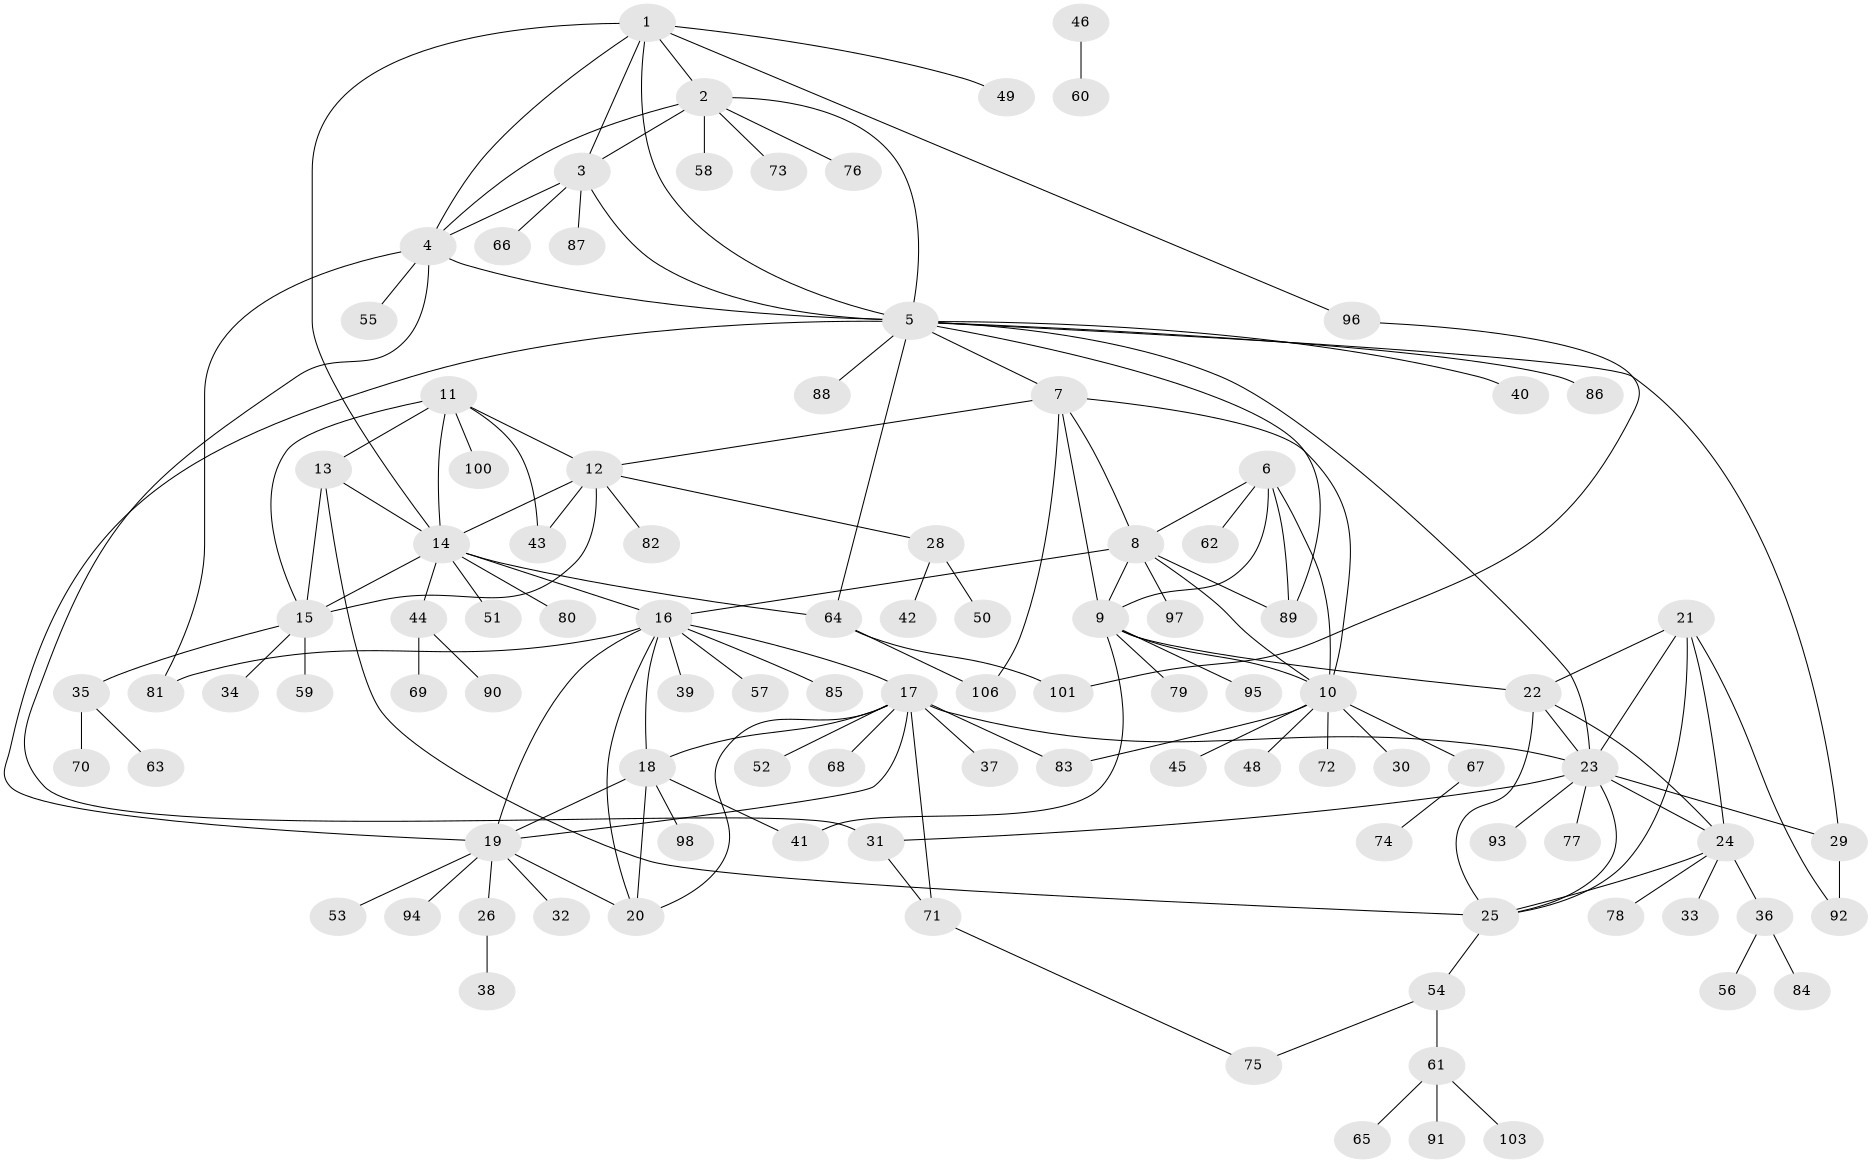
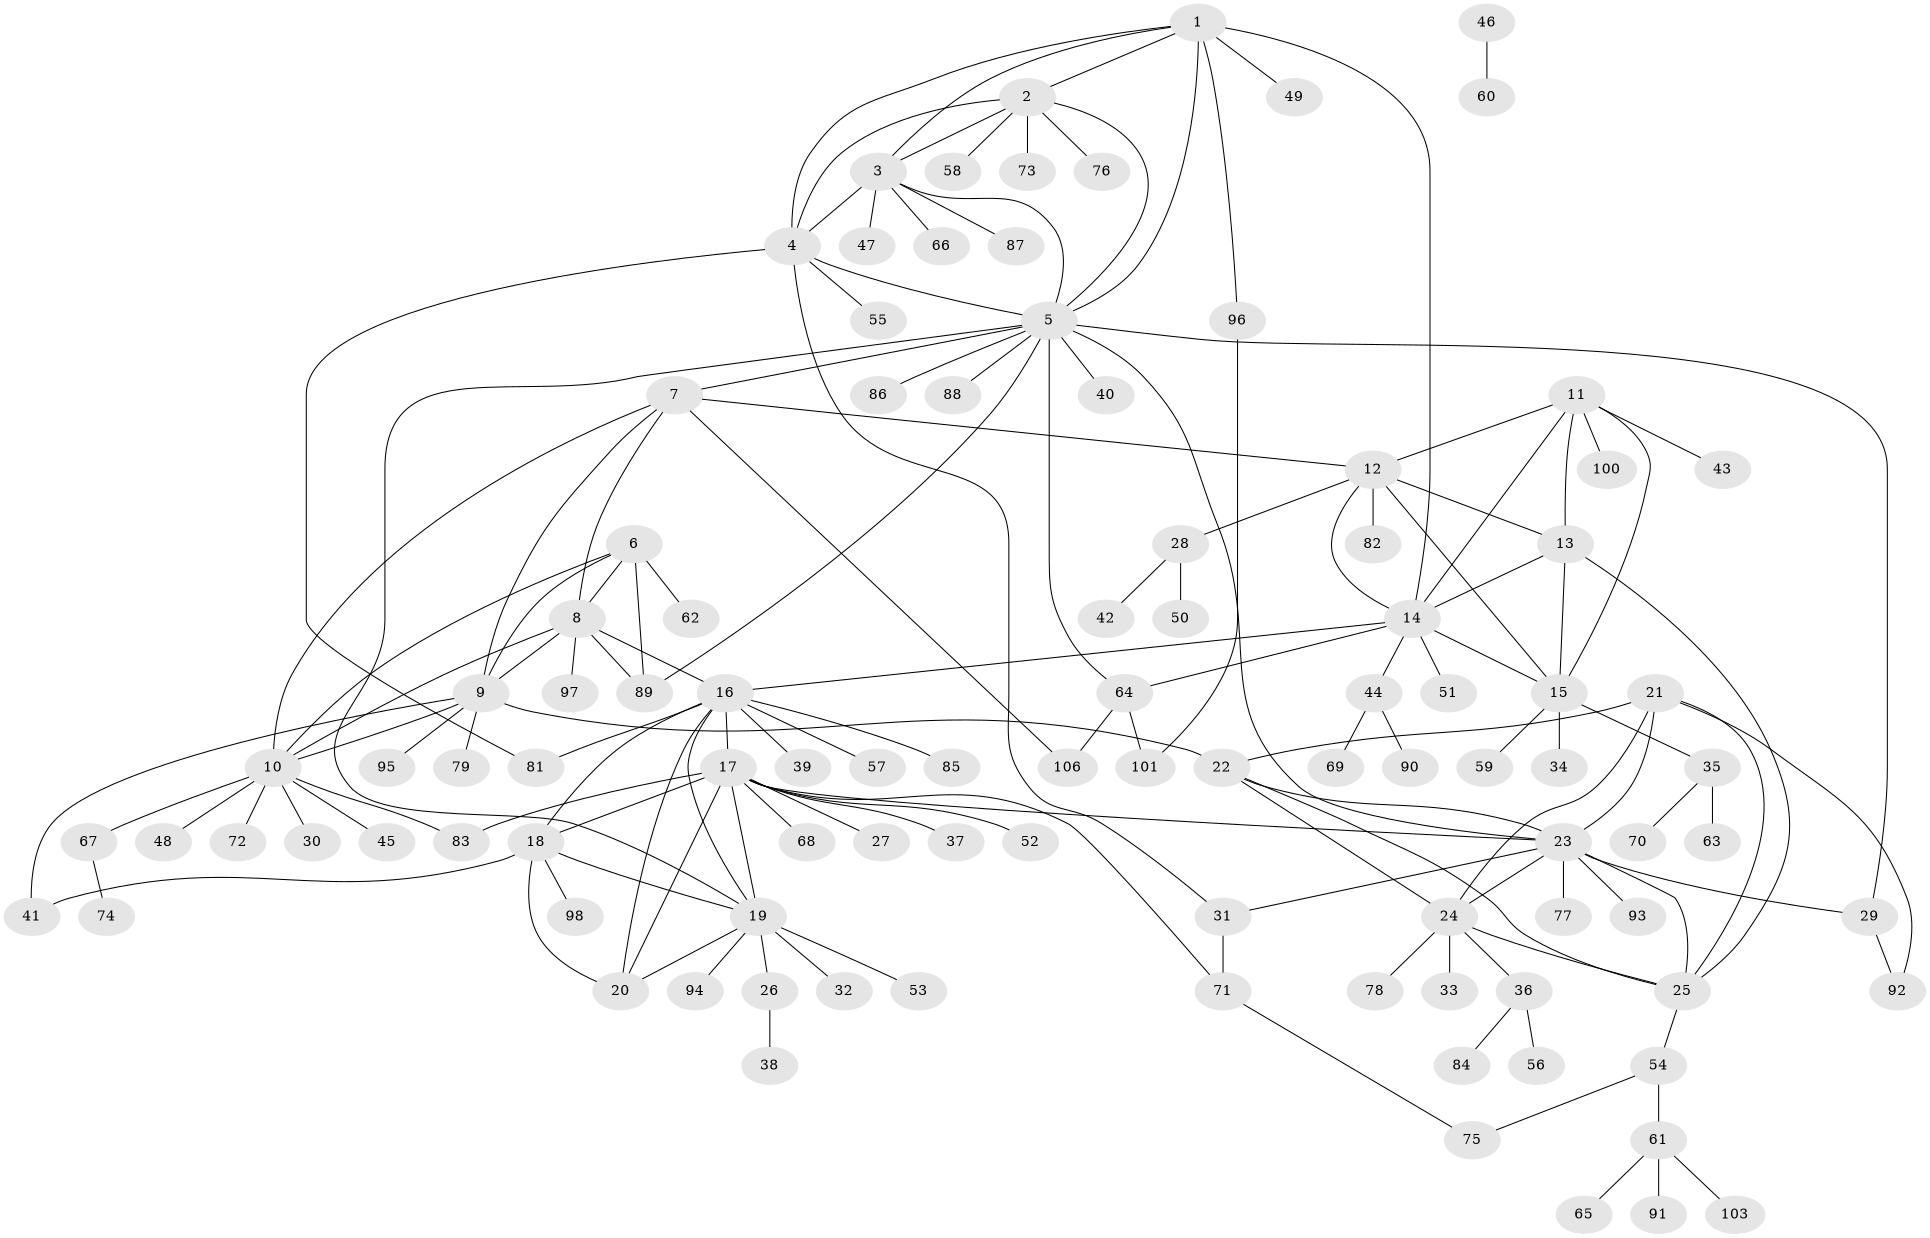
none -> (867, 246)
(566, 507) -> (1469, 507)
(568, 619) -> none
none -> (882, 842)
